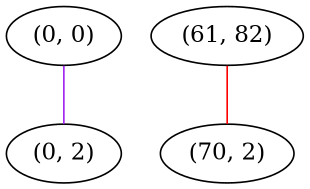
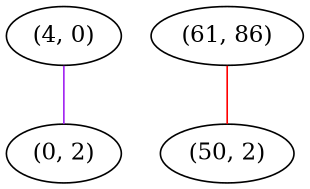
(64, 36) -> (64, 36)
(227, 36) -> (227, 36)
(227, 154) -> (227, 154)
